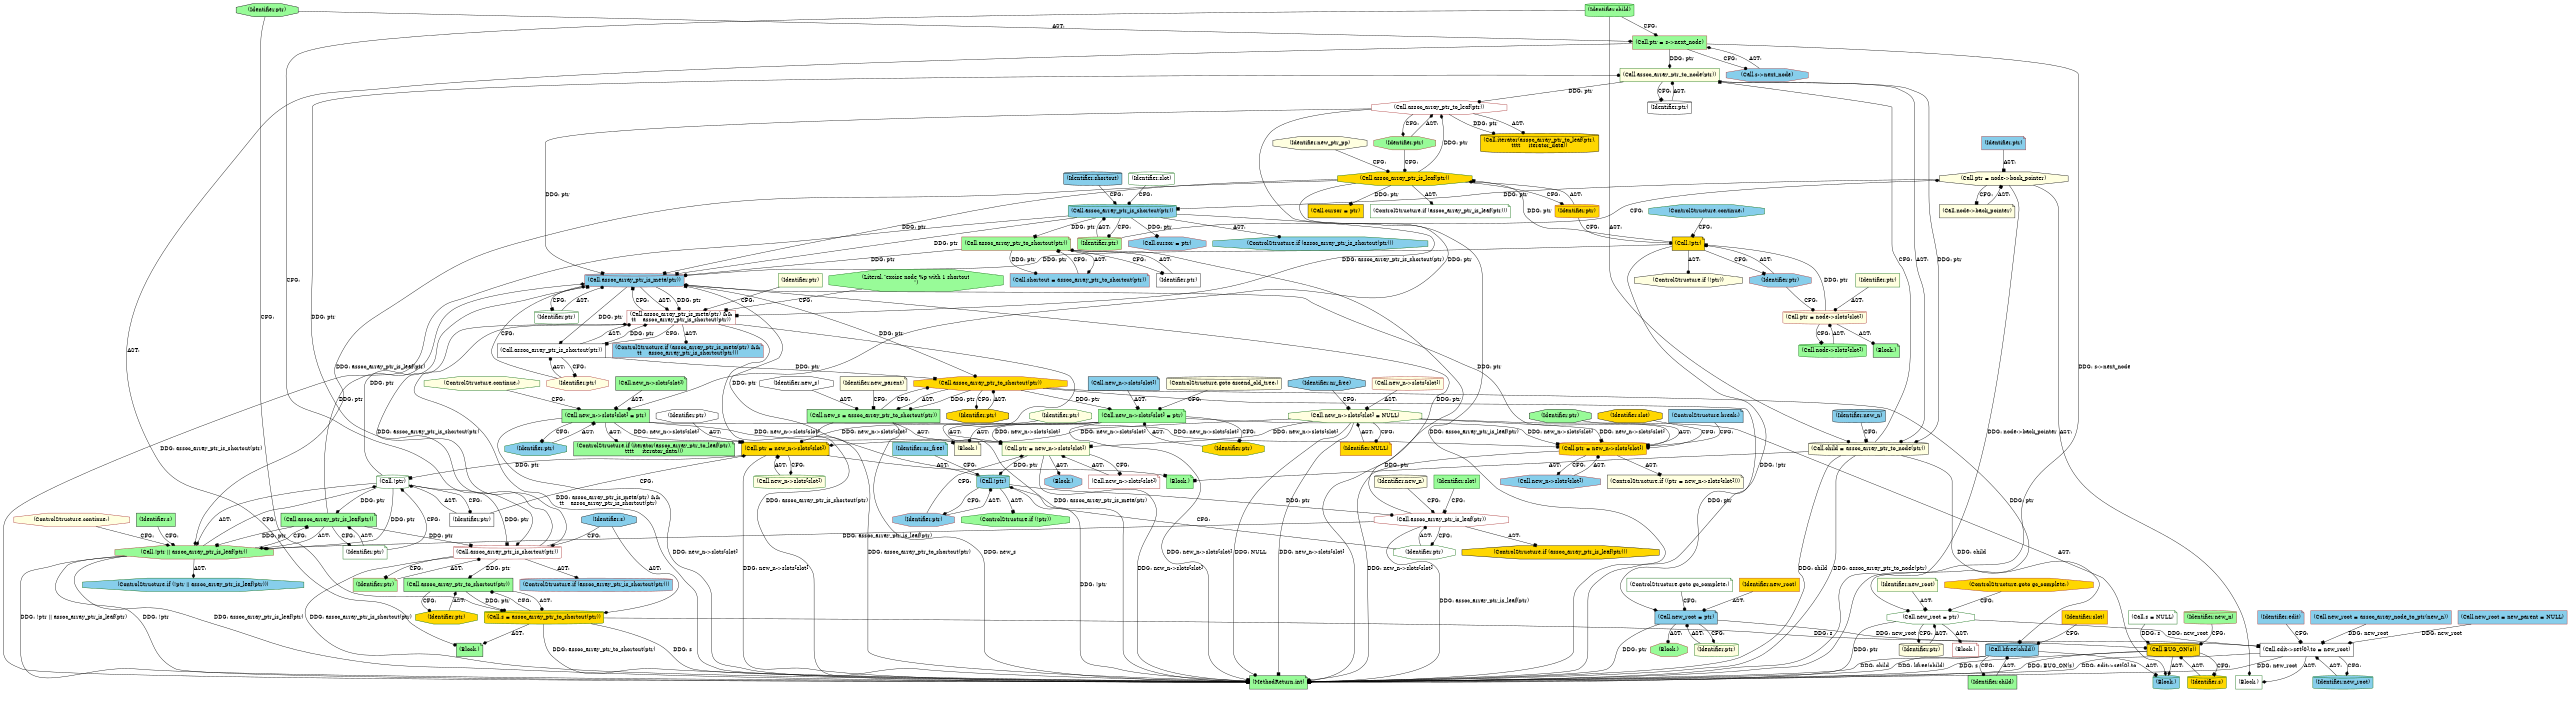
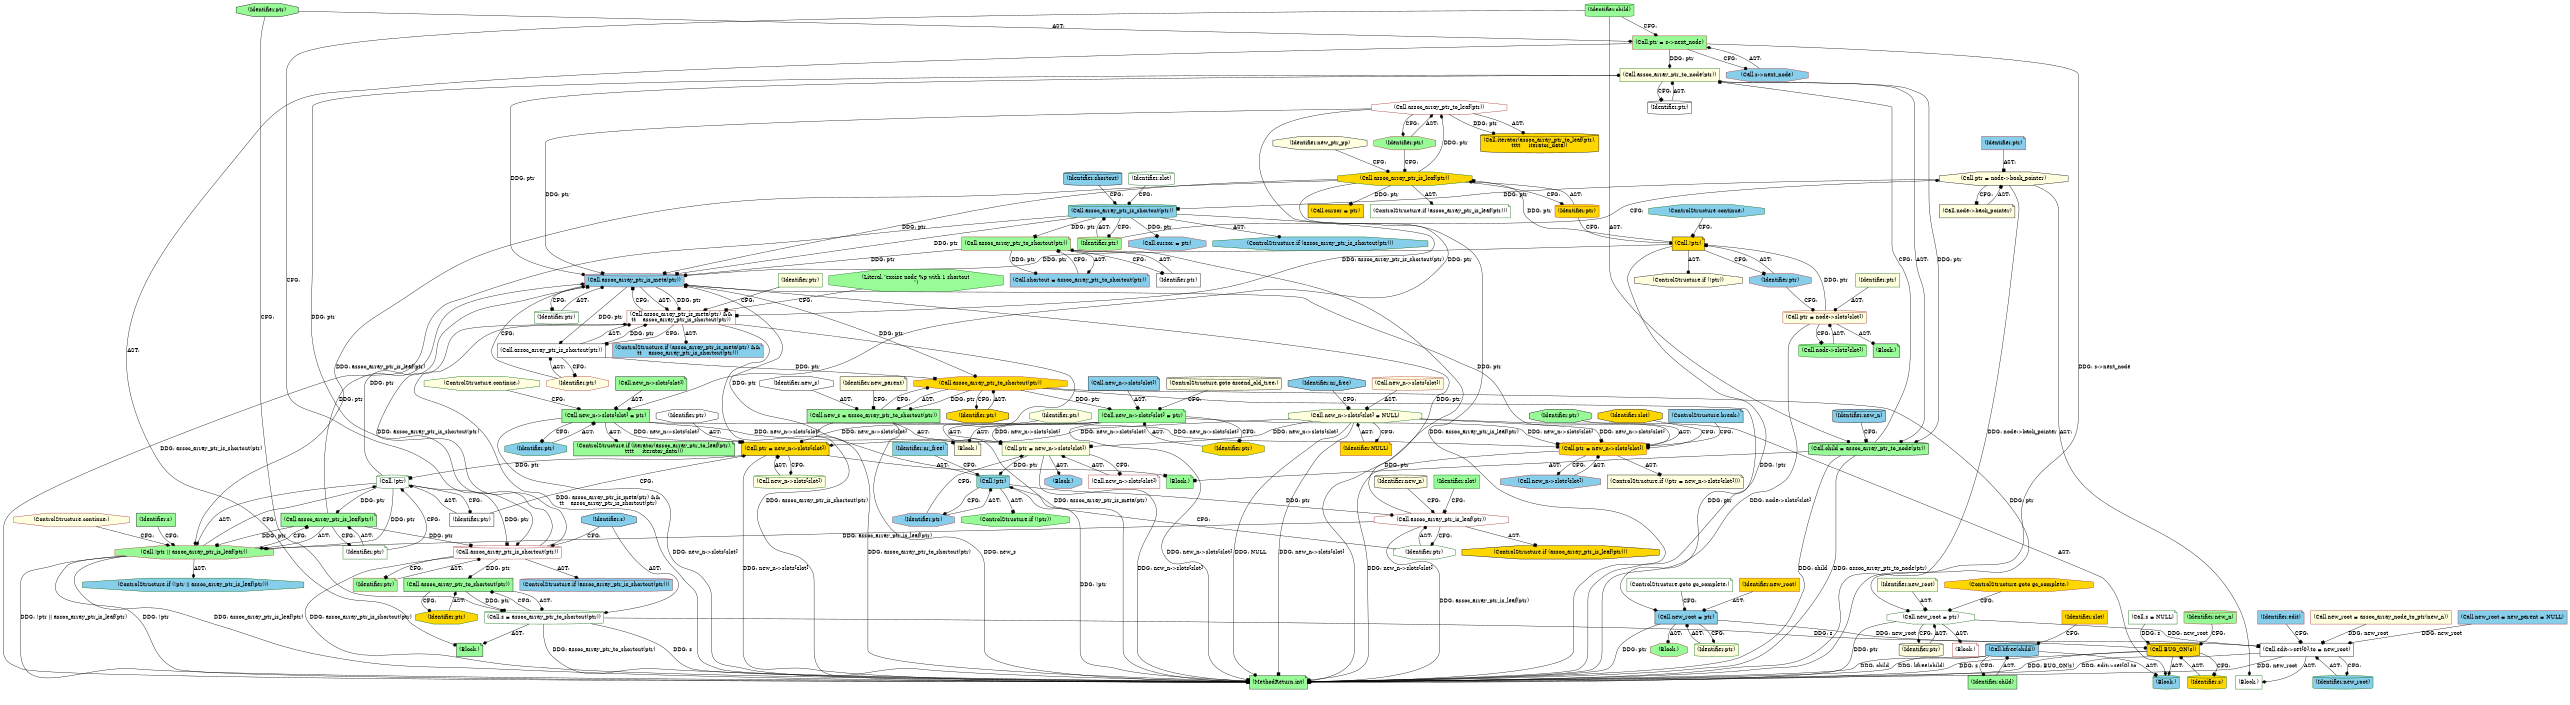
(1552, 92) -> (956, 82)
(1380, 430) -> (1380, 430)
(1868, 449) -> (1868, 449)
(2022, 569) -> none
none -> (1611, 579)
(544, 617) -> (544, 617)
(2381, 617) -> (2381, 617)
